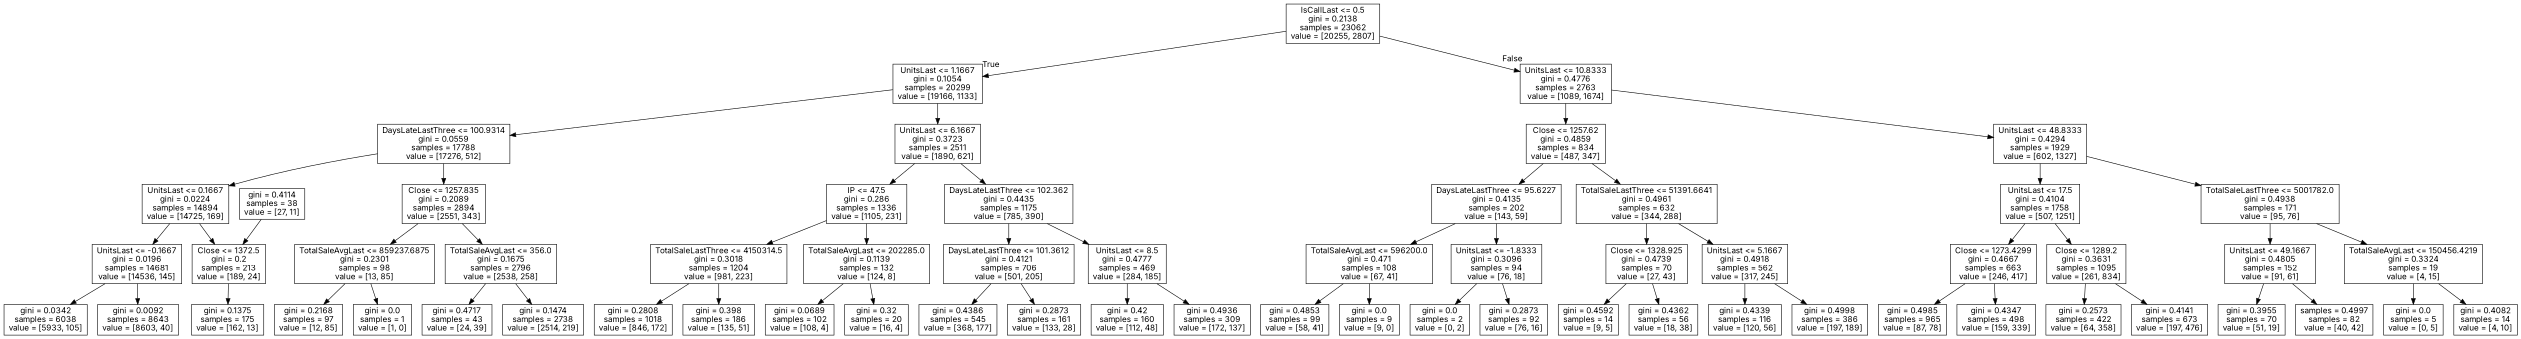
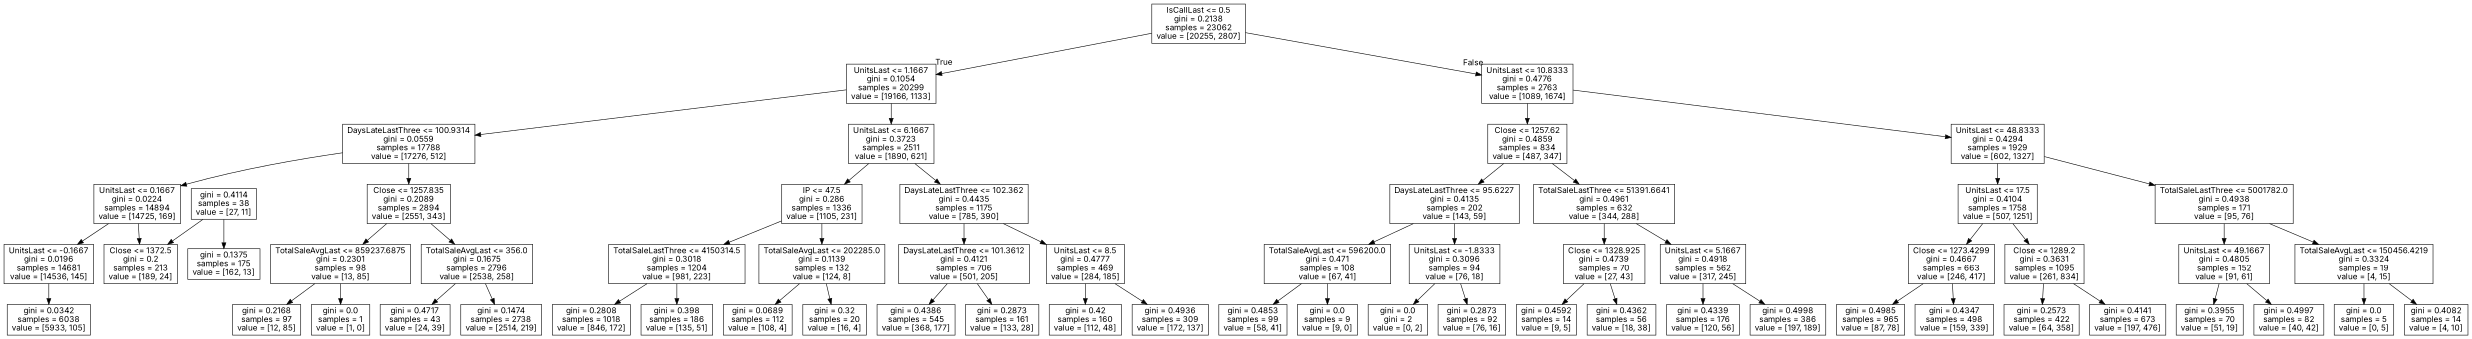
(228, 291) -> (224, 231)
(138, 320) -> none
(800, 320) -> (758, 320)
(1440, 320) -> (1398, 320)
(1745, 320) -> (1703, 320)
(2334, 320) -> (2289, 320)
